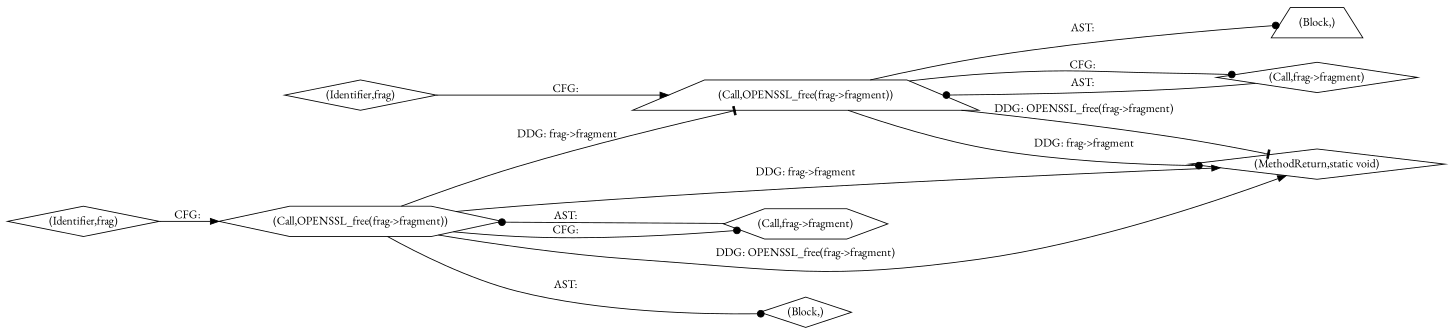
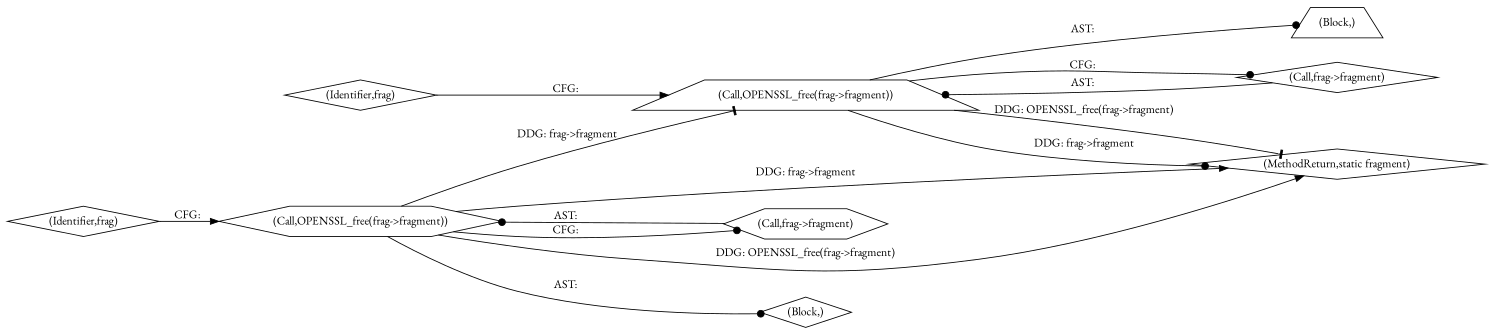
(1317, 164) -> (1337, 164)
